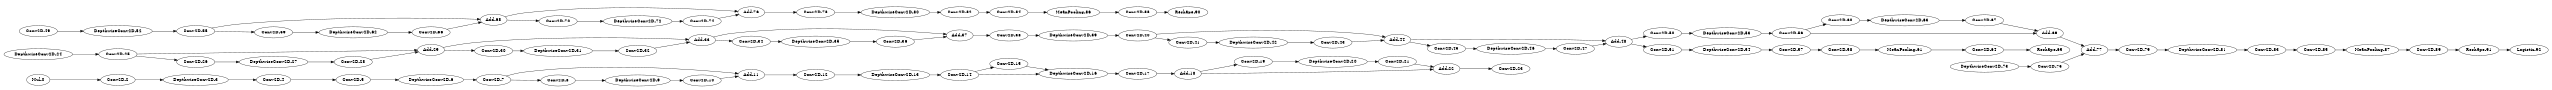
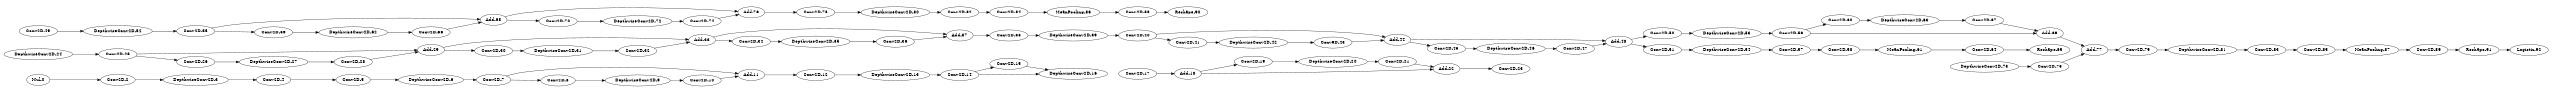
(1333, 43) -> (1333, 43)
(1112, 74) -> none
